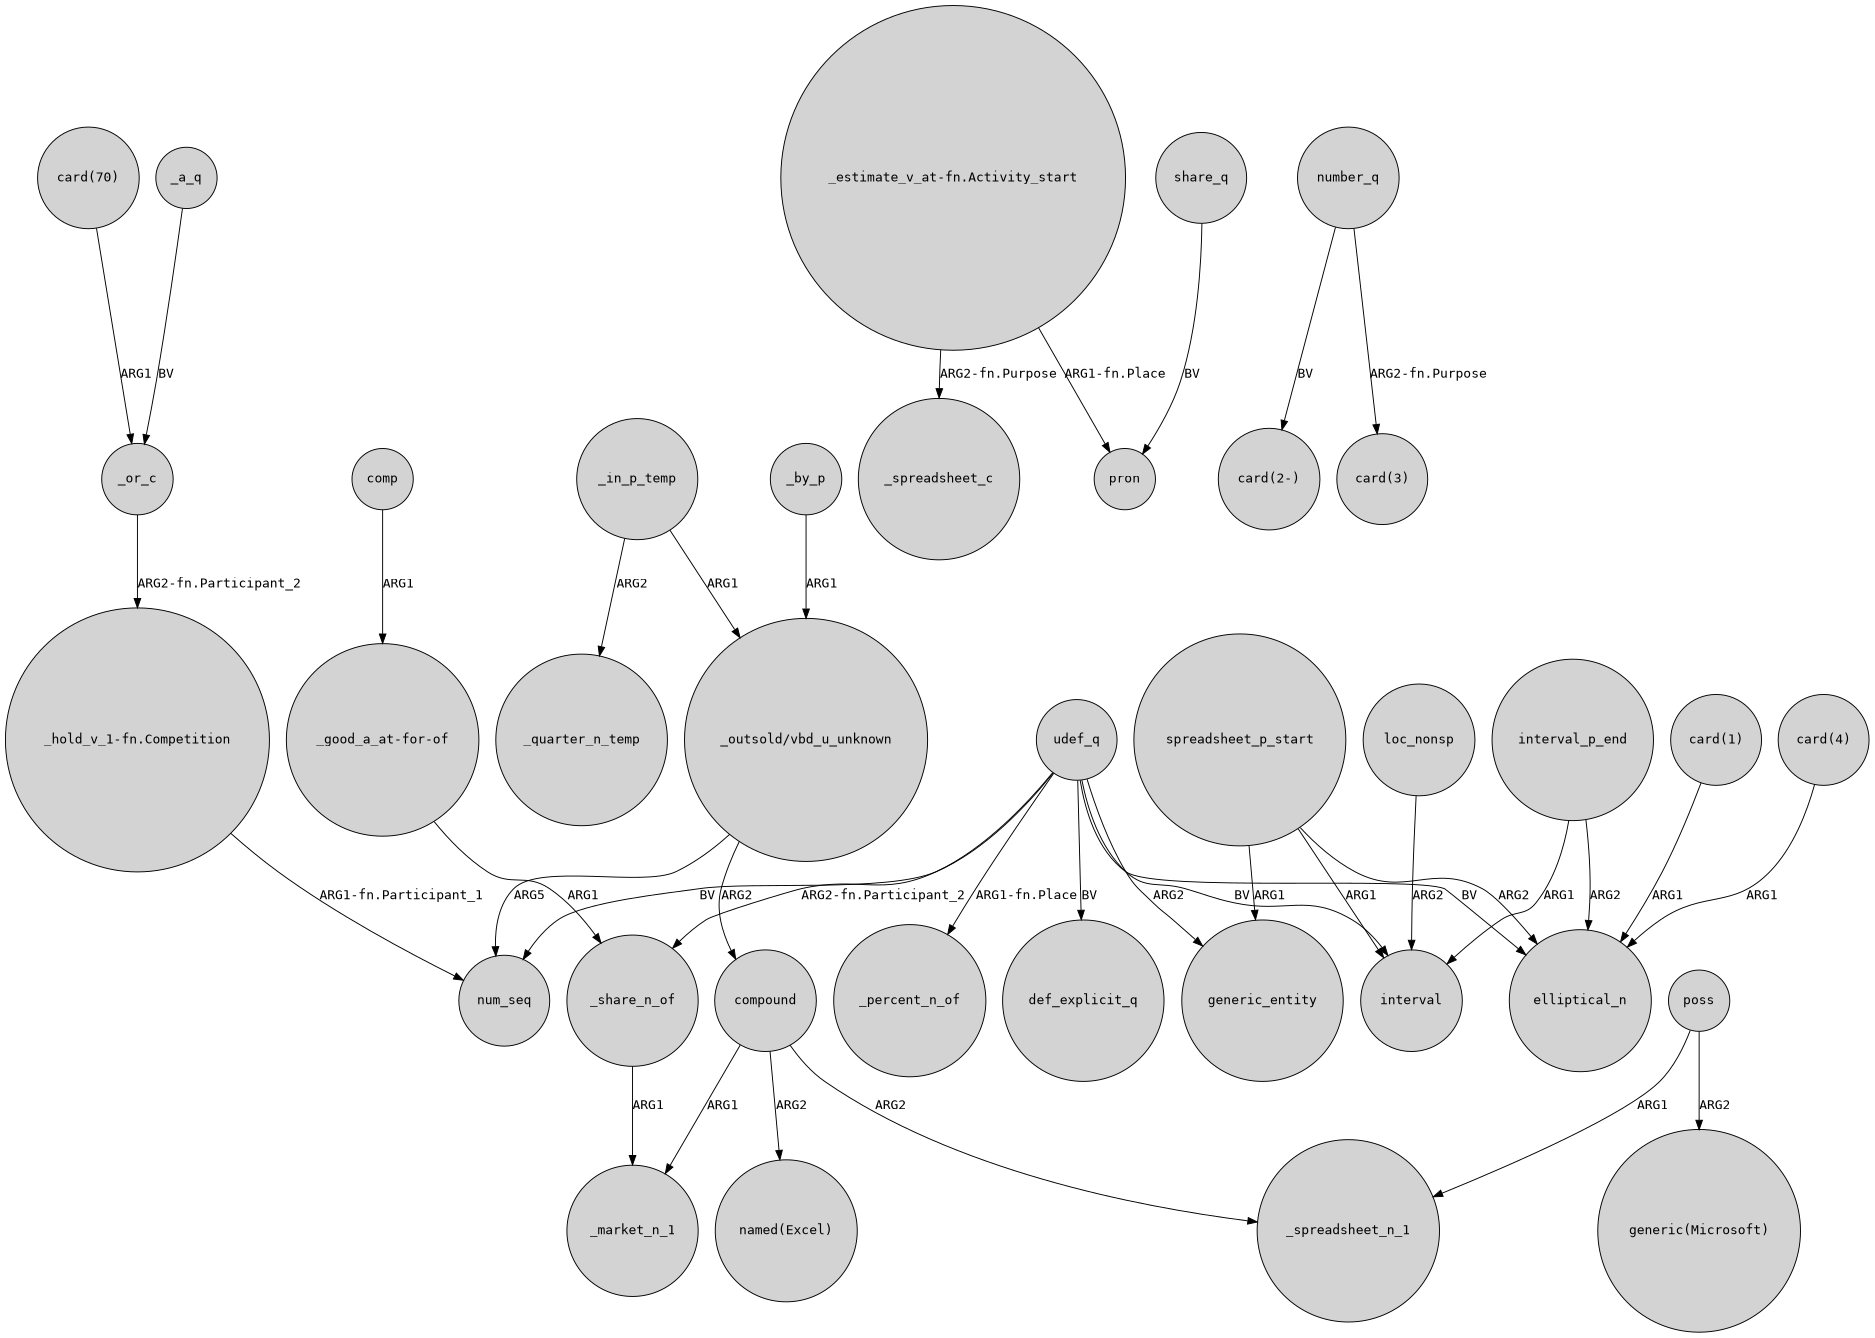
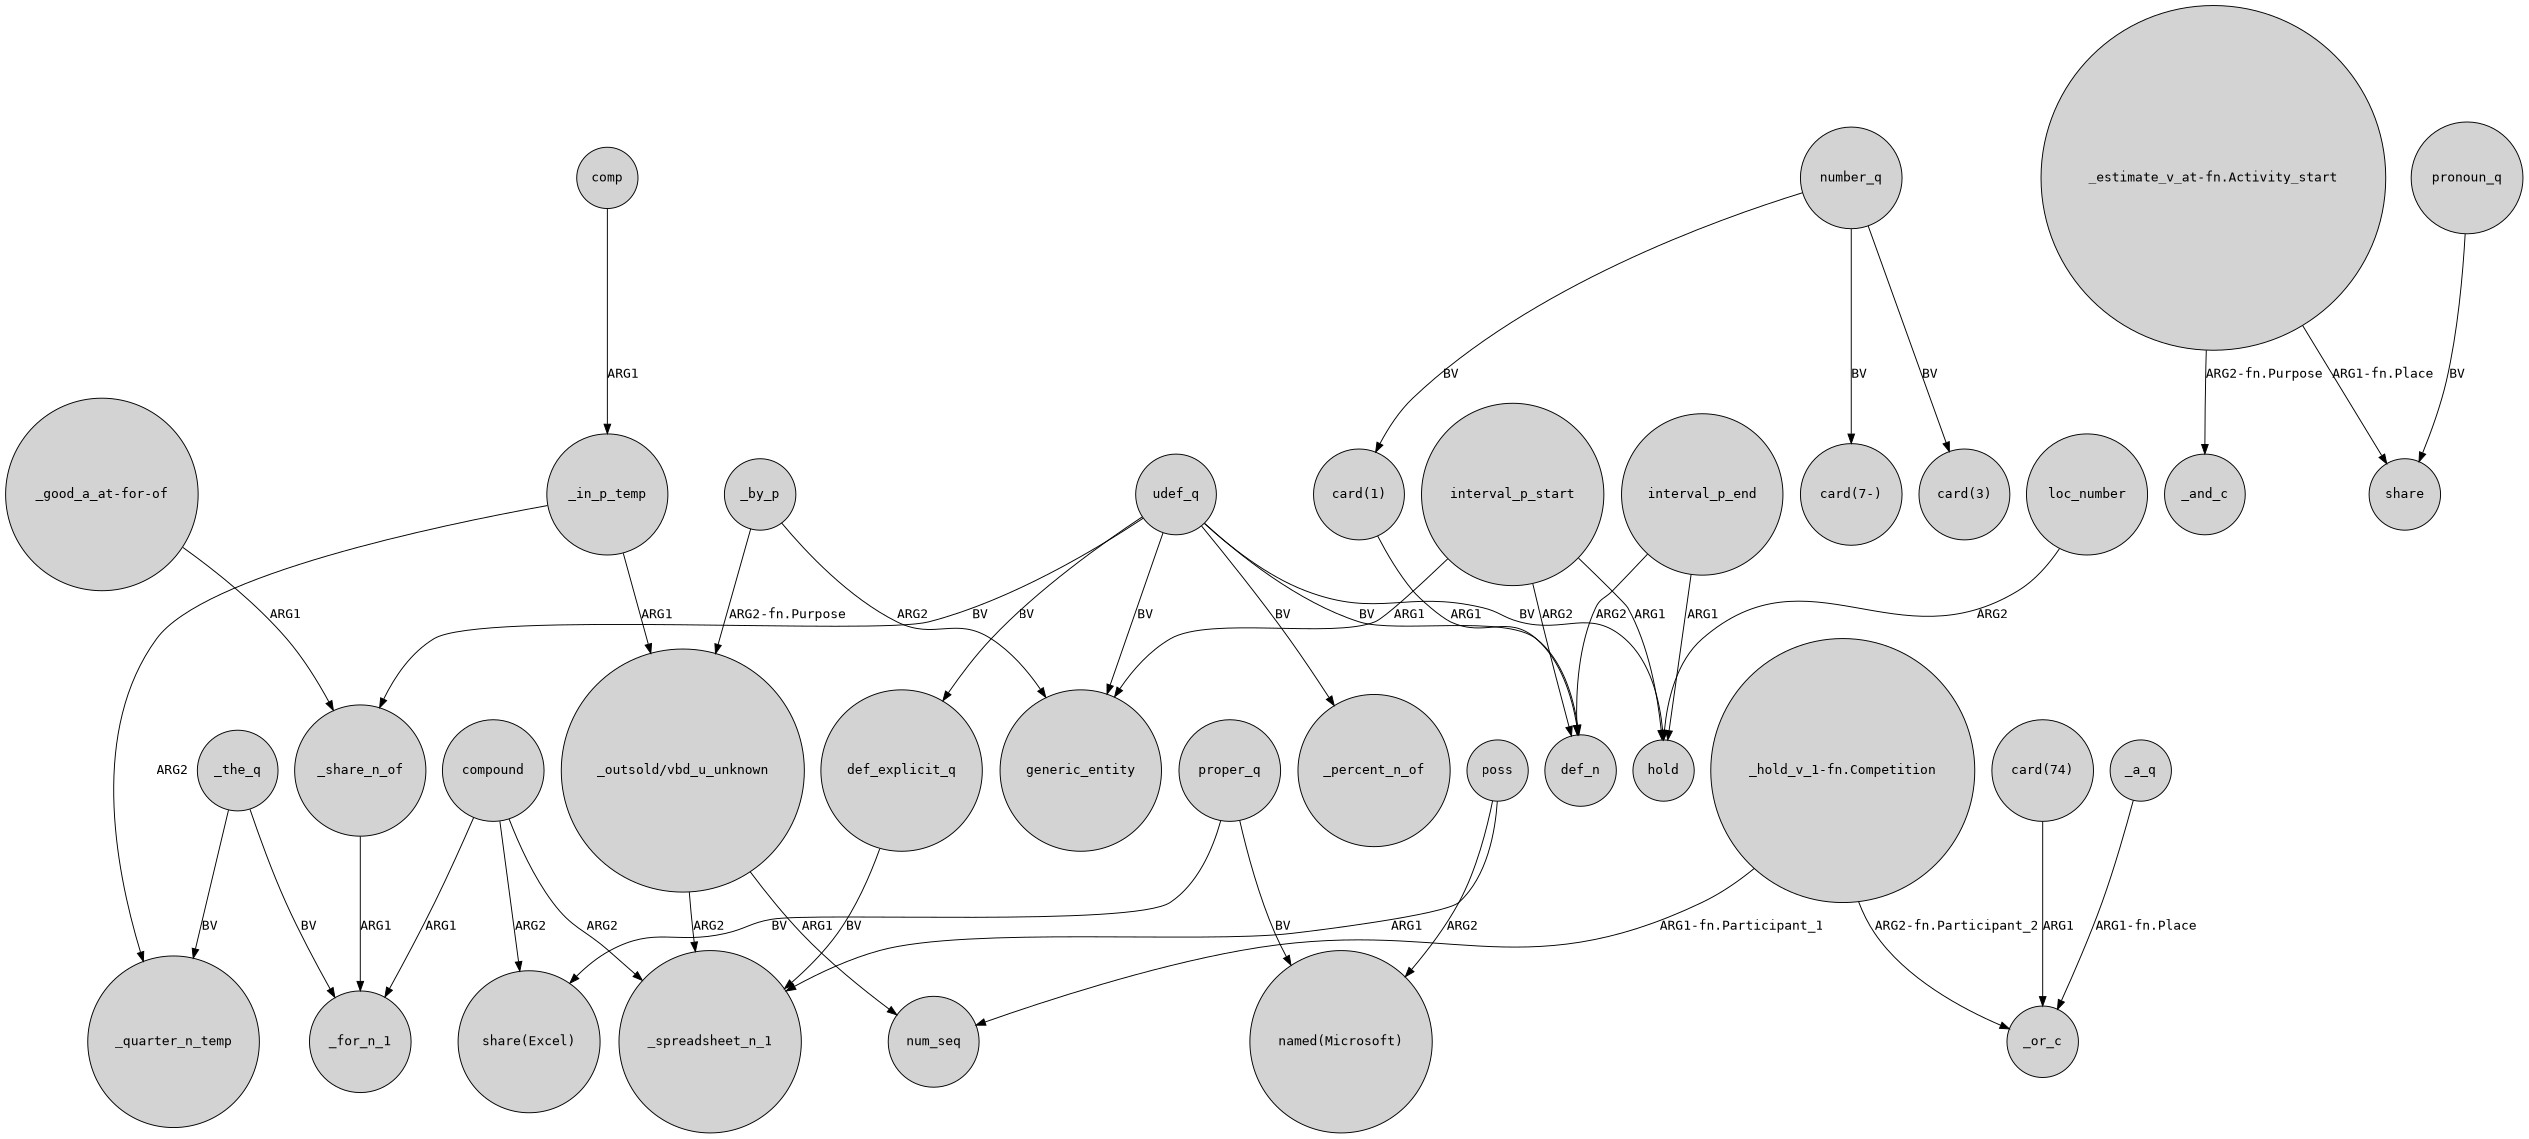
(88, 178) -> (2043, 771)
(1201, 178) -> (2467, 178)
none -> (1572, 288)
(166, 374) -> (2146, 926)
(1428, 374) -> (1930, 374)
(939, 479) -> (2205, 494)
(1125, 479) -> (2405, 494)
(1269, 479) -> (1851, 494)
(137, 556) -> (1917, 977)
(383, 572) -> (607, 316)
(822, 584) -> (787, 615)
none -> (890, 618)
(1240, 740) -> (1513, 494)
(1419, 740) -> (2087, 494)
(1824, 740) -> none
none -> (238, 771)
none -> (1230, 771)
(787, 886) -> none
(720, 895) -> (691, 917)
(530, 896) -> (818, 926)
(883, 896) -> (980, 615)
(1027, 896) -> (1283, 615)
(1169, 896) -> (1145, 615)
none -> (843, 925)
(1411, 1001) -> (1664, 771)
(1580, 1001) -> (1581, 771)
(633, 1231) -> (360, 1042)
(786, 1231) -> (529, 1042)
(1699, 1231) -> (1341, 1042)
